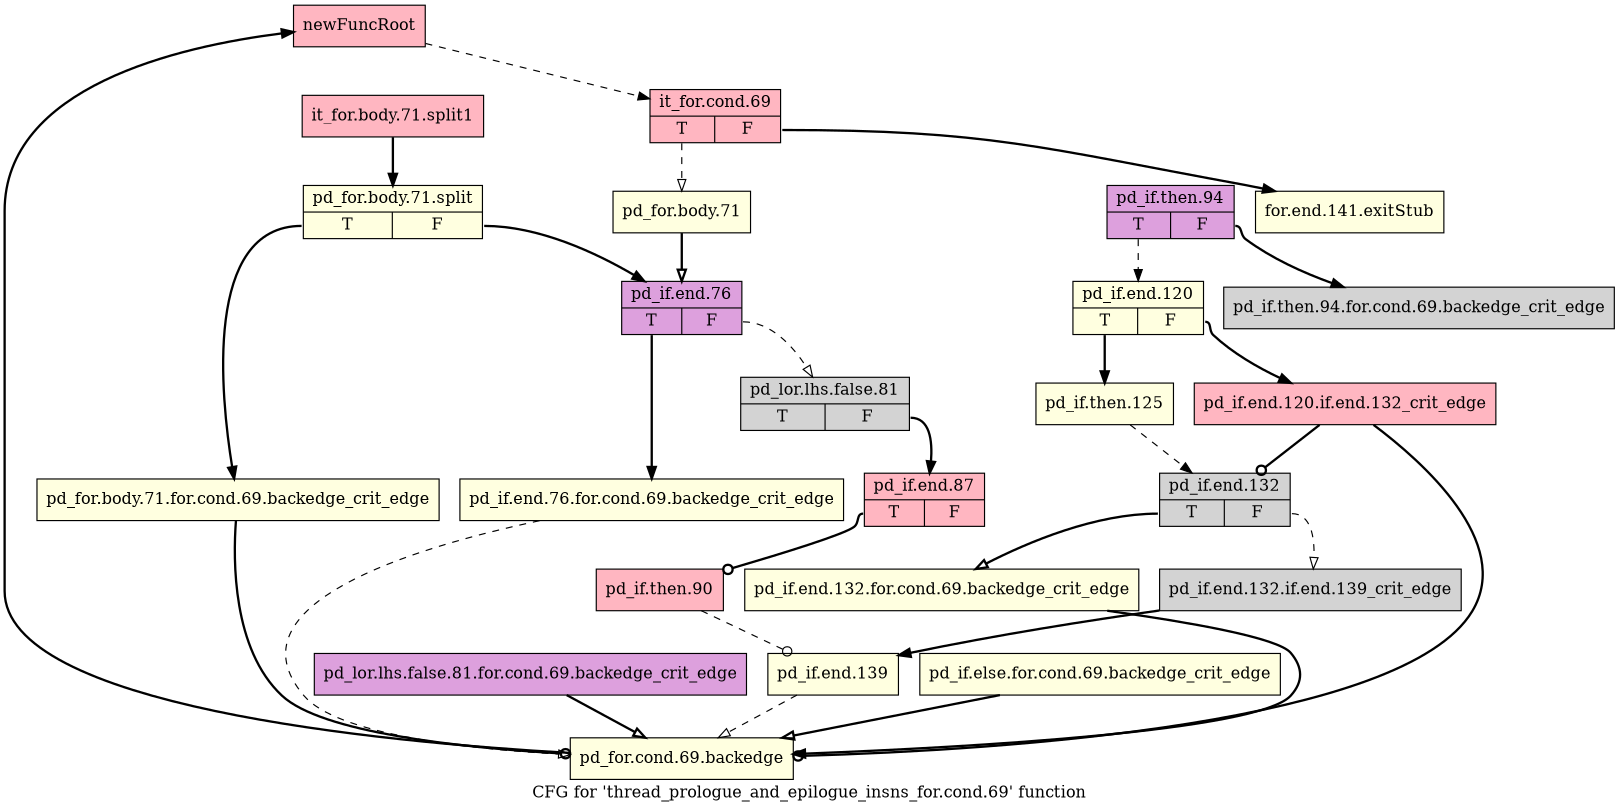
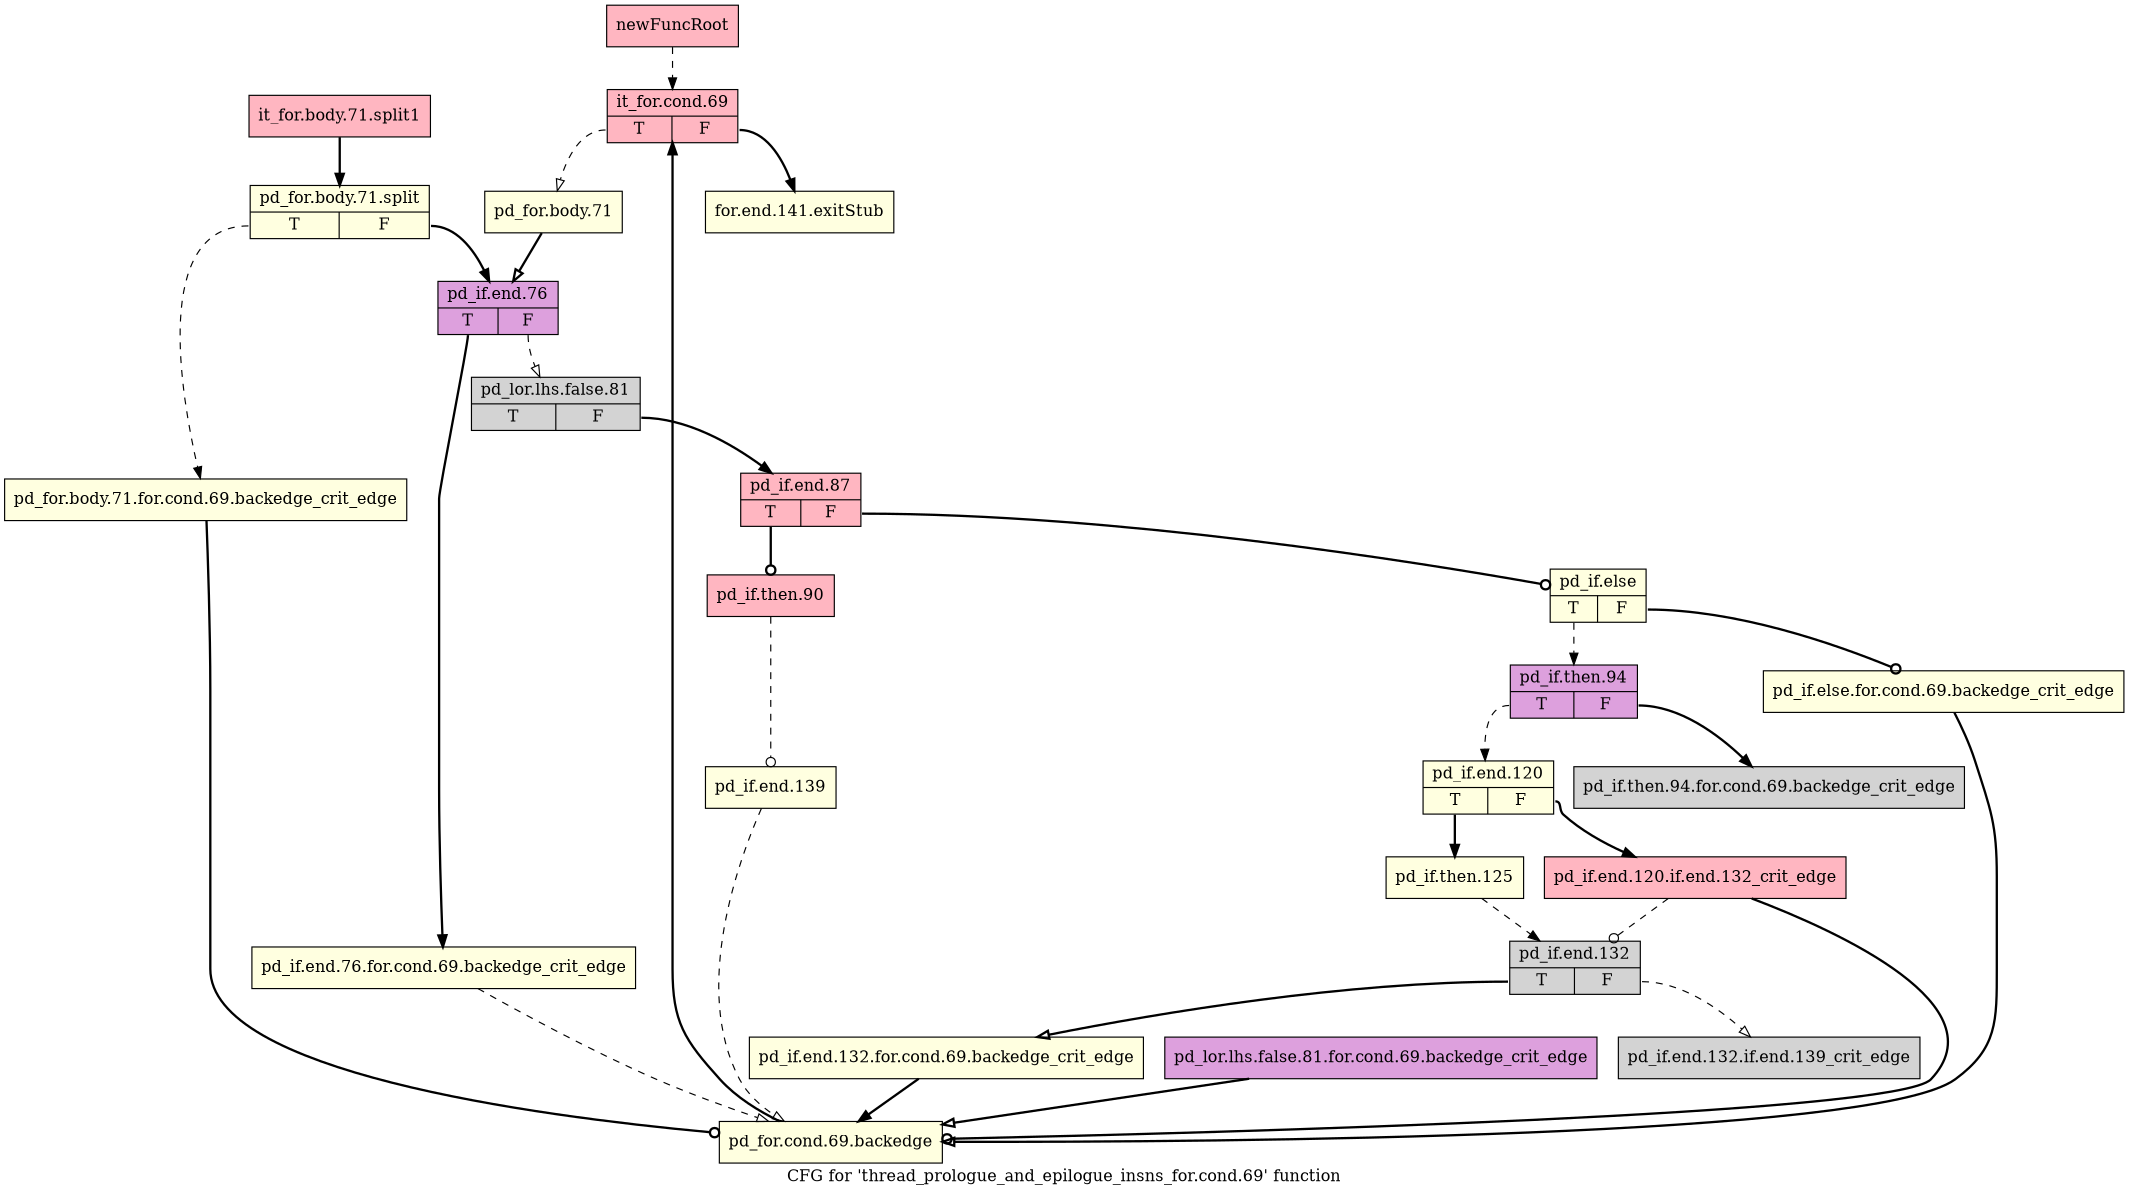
(225, 327) -> (181, 330)
(1292, 446) -> (1643, 917)
(5, 529) -> (673, 661)
none -> (1598, 596)
(1034, 630) -> none
